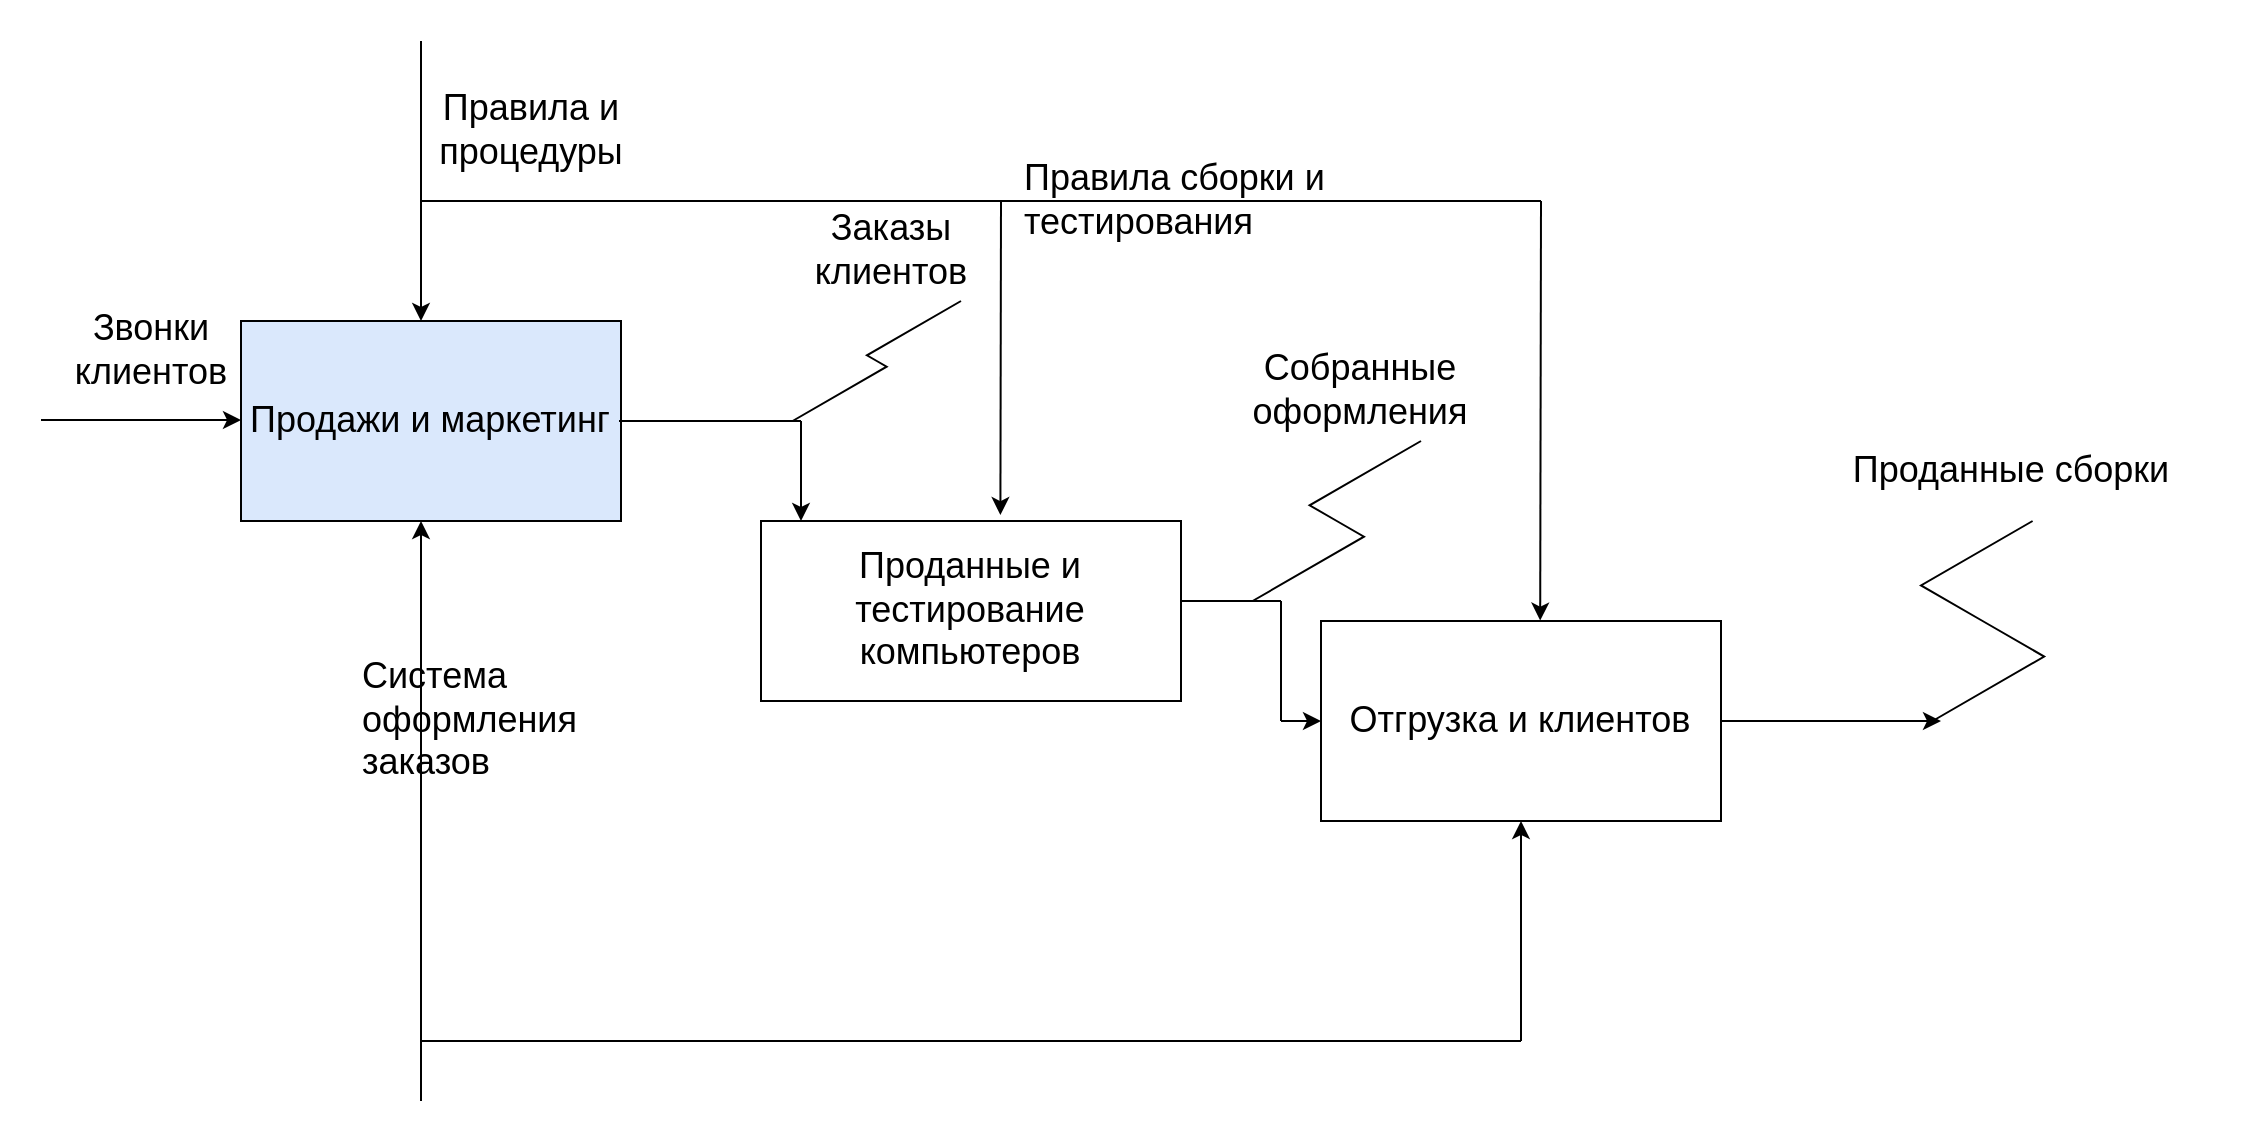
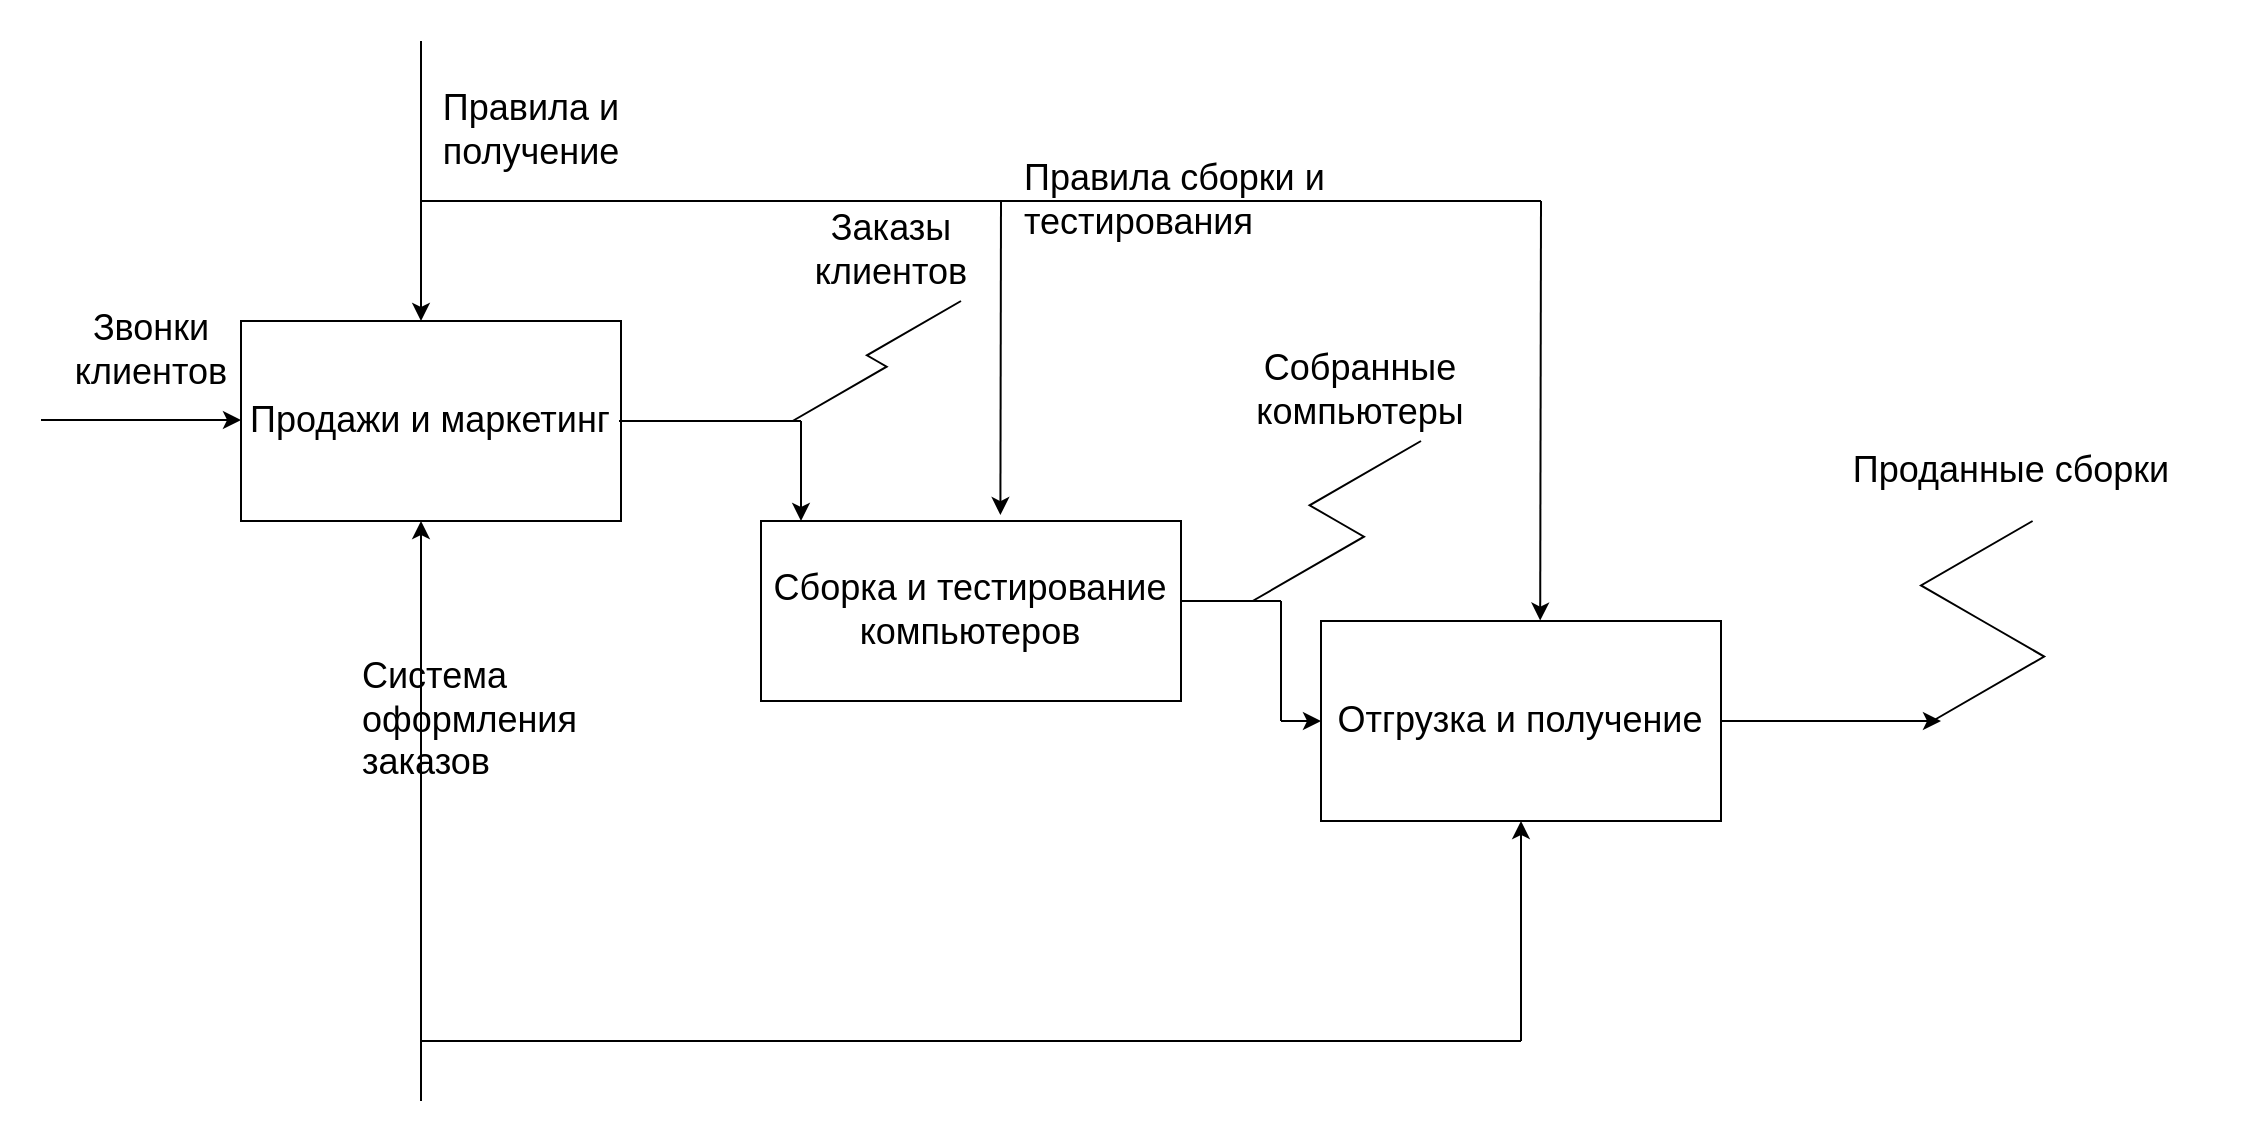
(532, 131) -> (532, 131)
(1361, 391) -> (1361, 391)
(431, 421) -> (431, 421)
(971, 611) -> (971, 611)
(1521, 721) -> (1521, 721)
